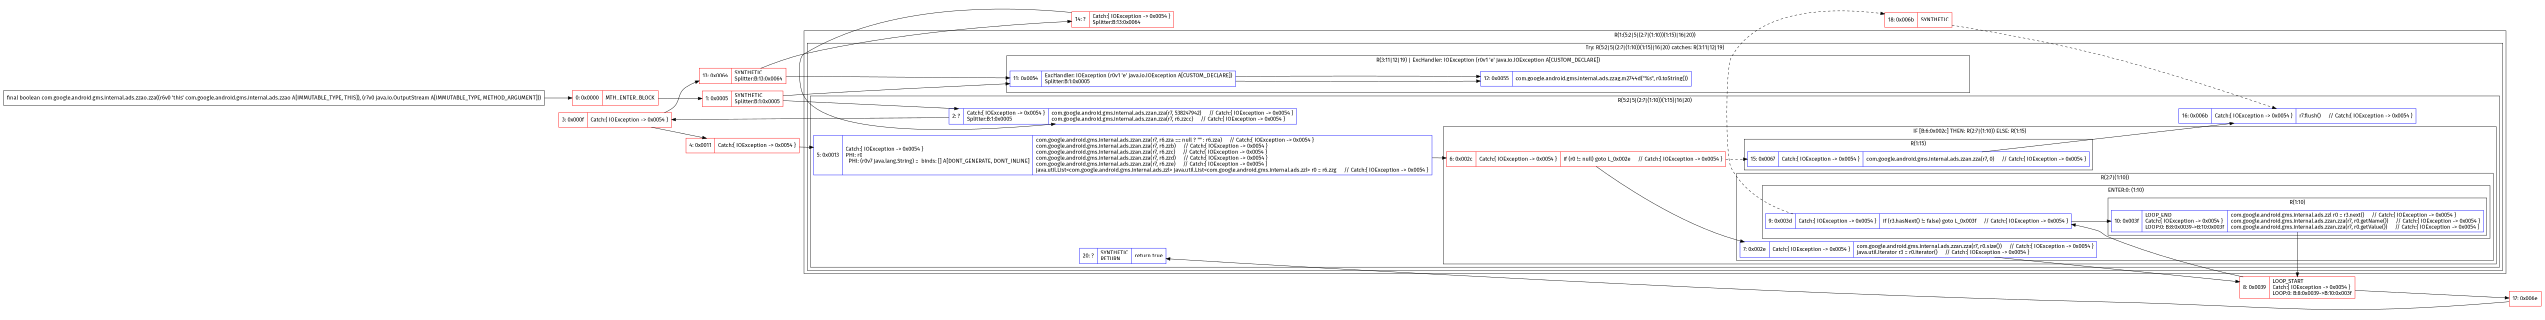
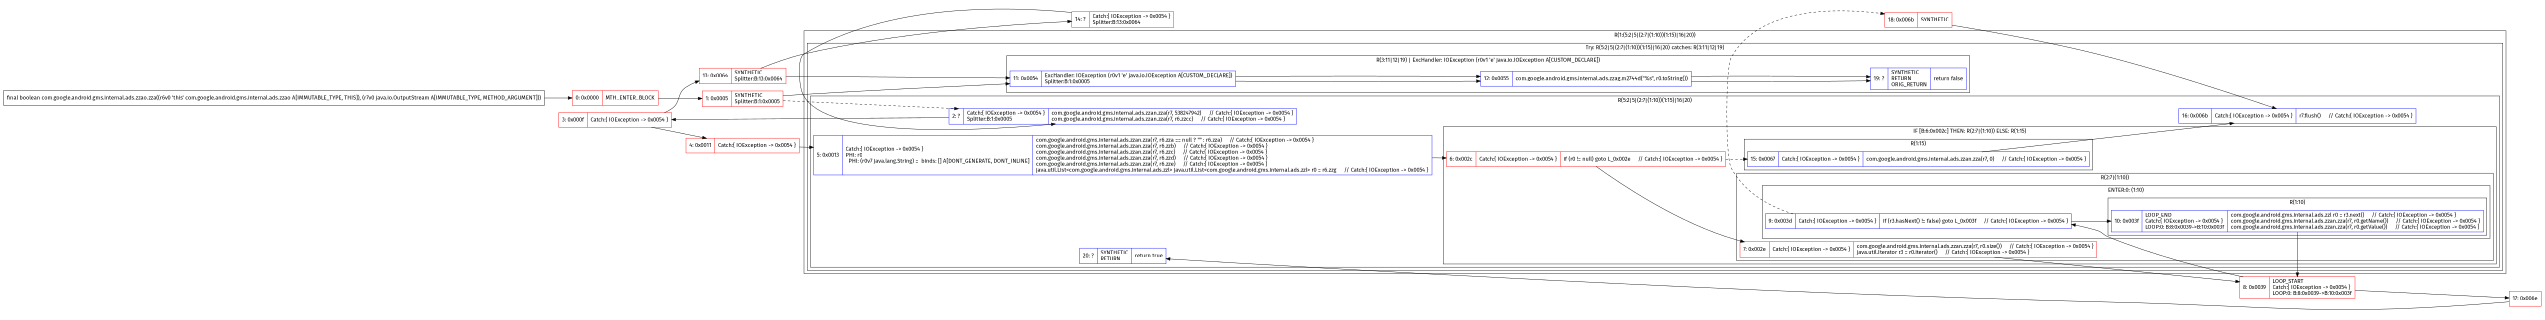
(2114, 59) -> (2114, 59)
none -> (1918, 79)
(869, 105) -> (869, 105)
(1918, 250) -> (1918, 250)
